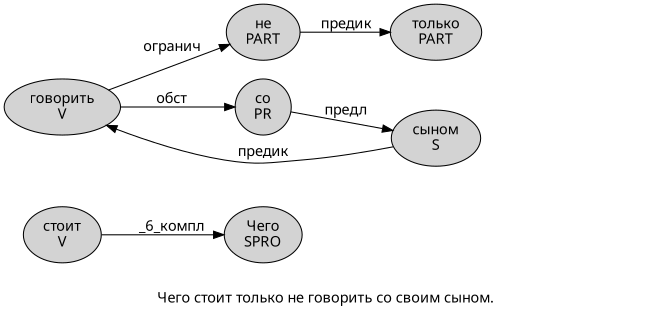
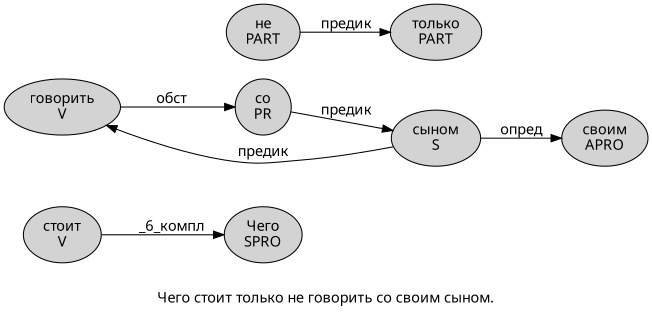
(164, 69) -> none
(346, 111) -> (346, 111)
none -> (605, 138)
